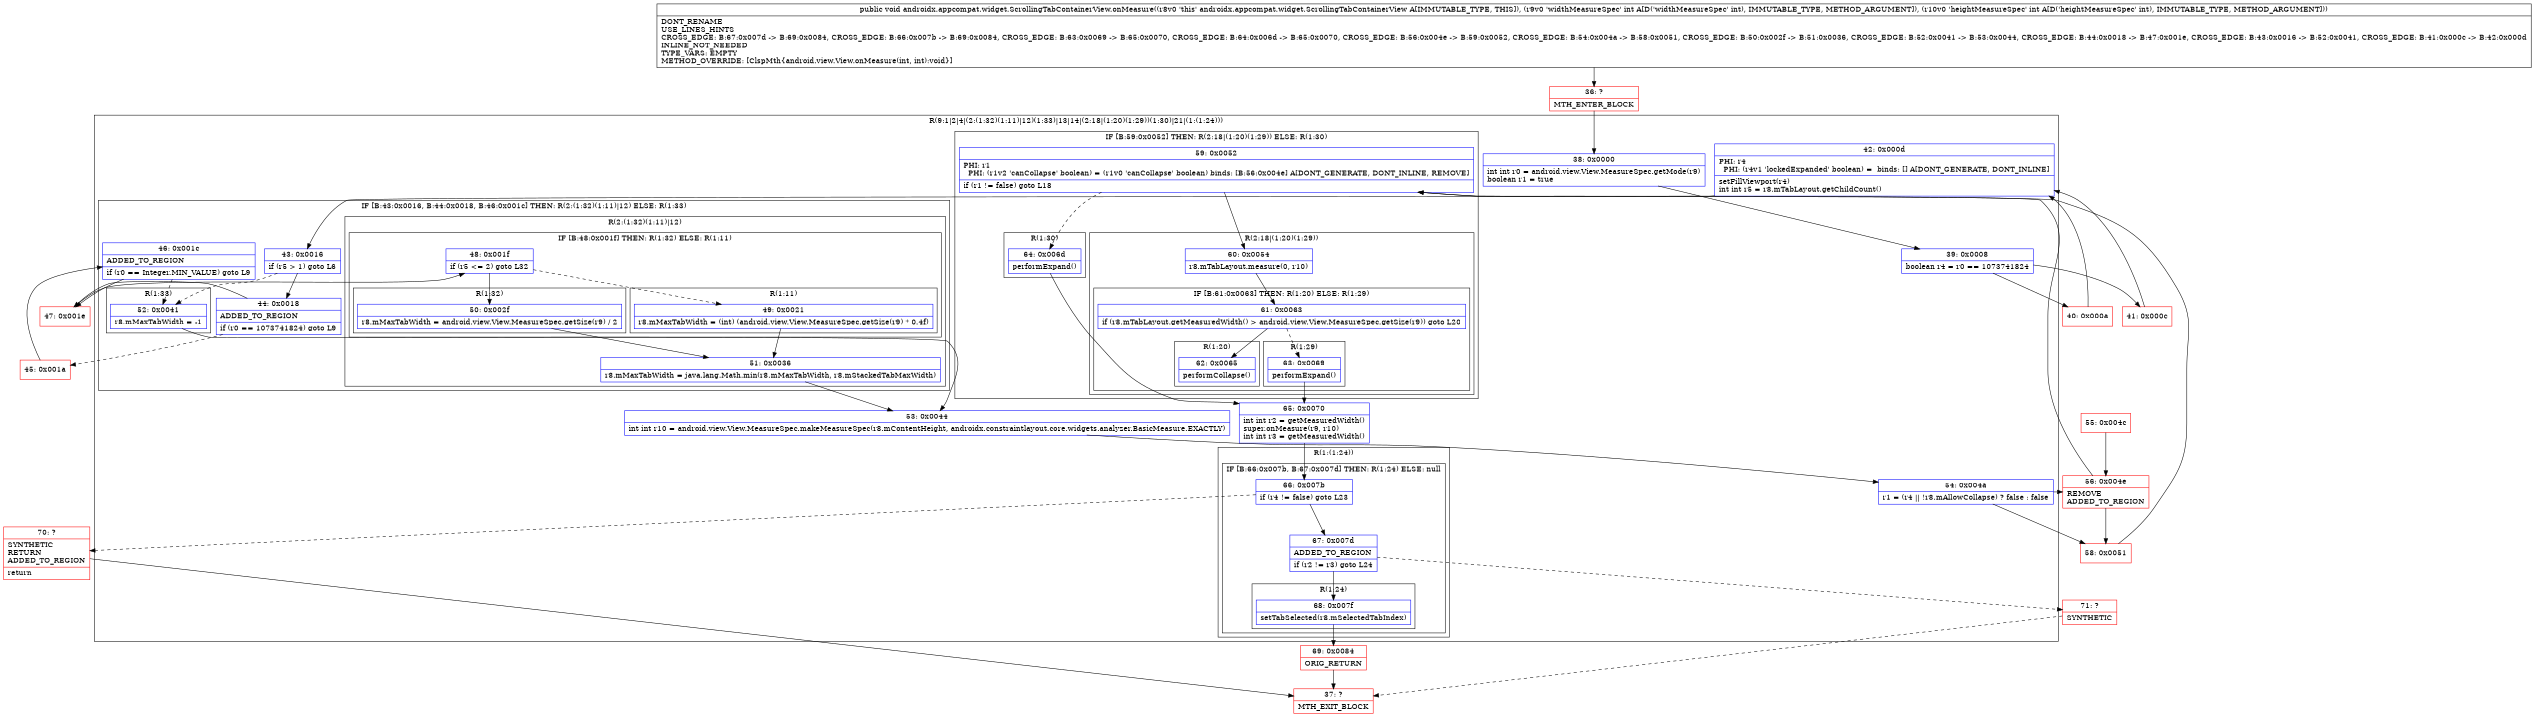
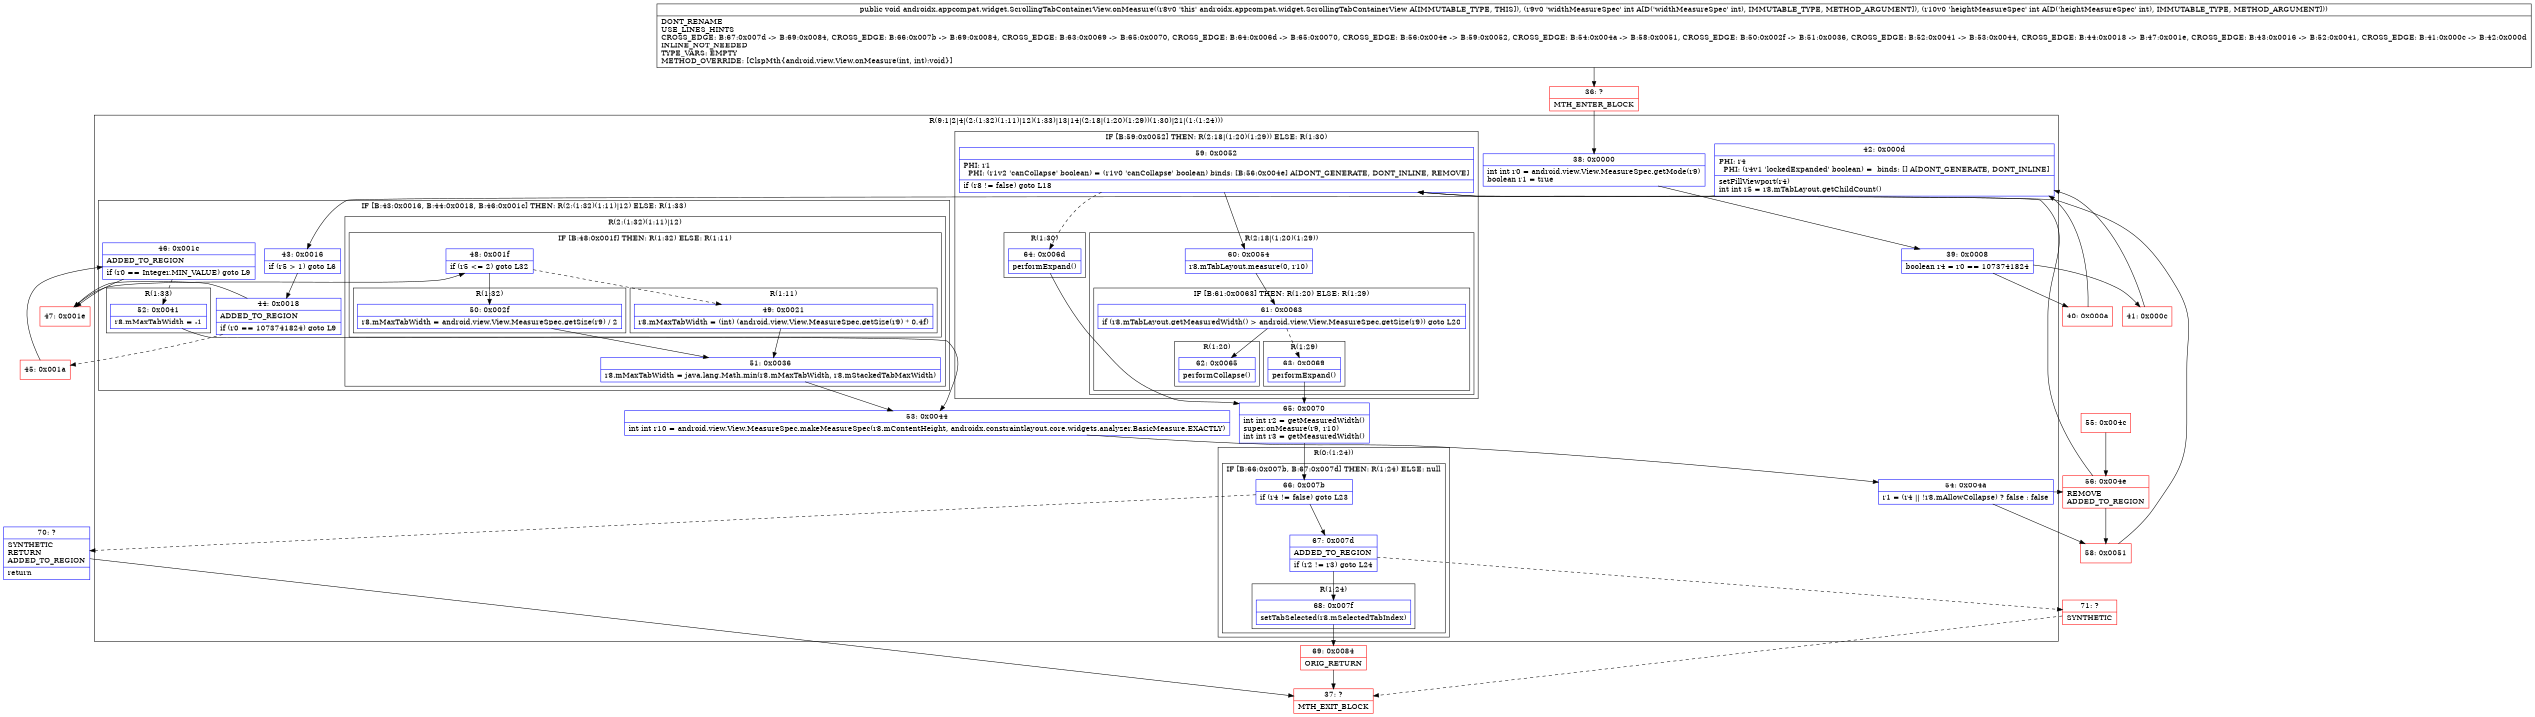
(1008, 186) -> (1008, 186)
(228, 284) -> none
(1334, 453) -> (1334, 453)
(47, 553) -> (47, 553)
